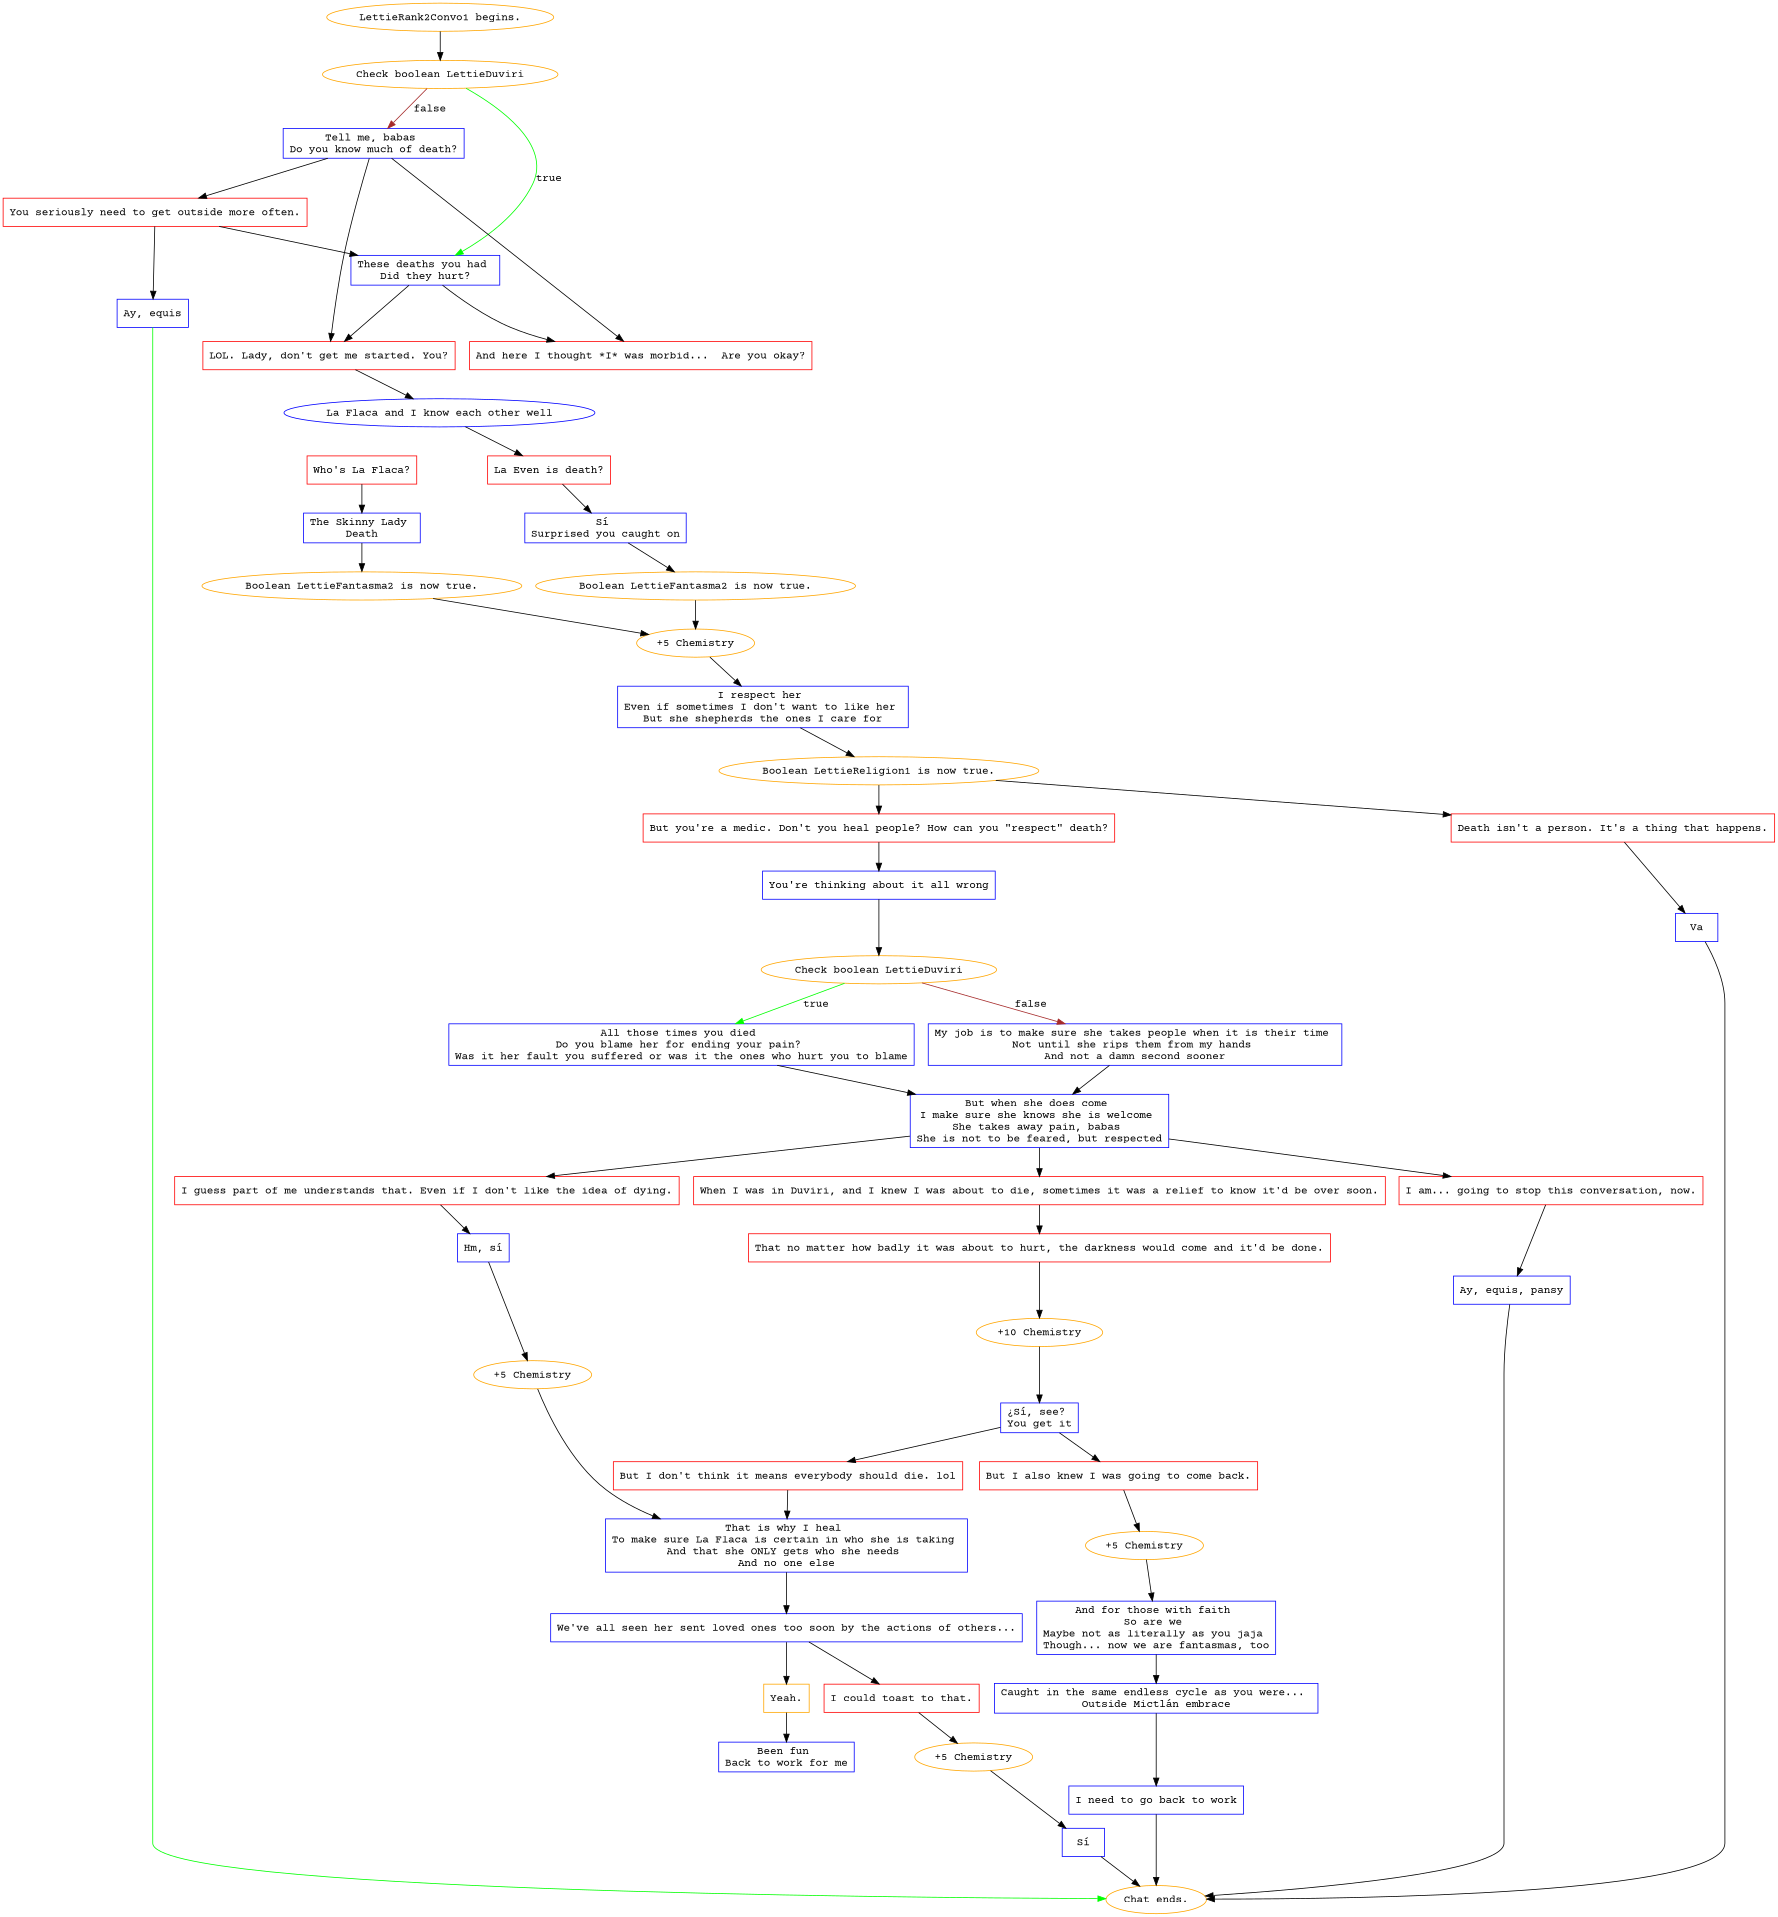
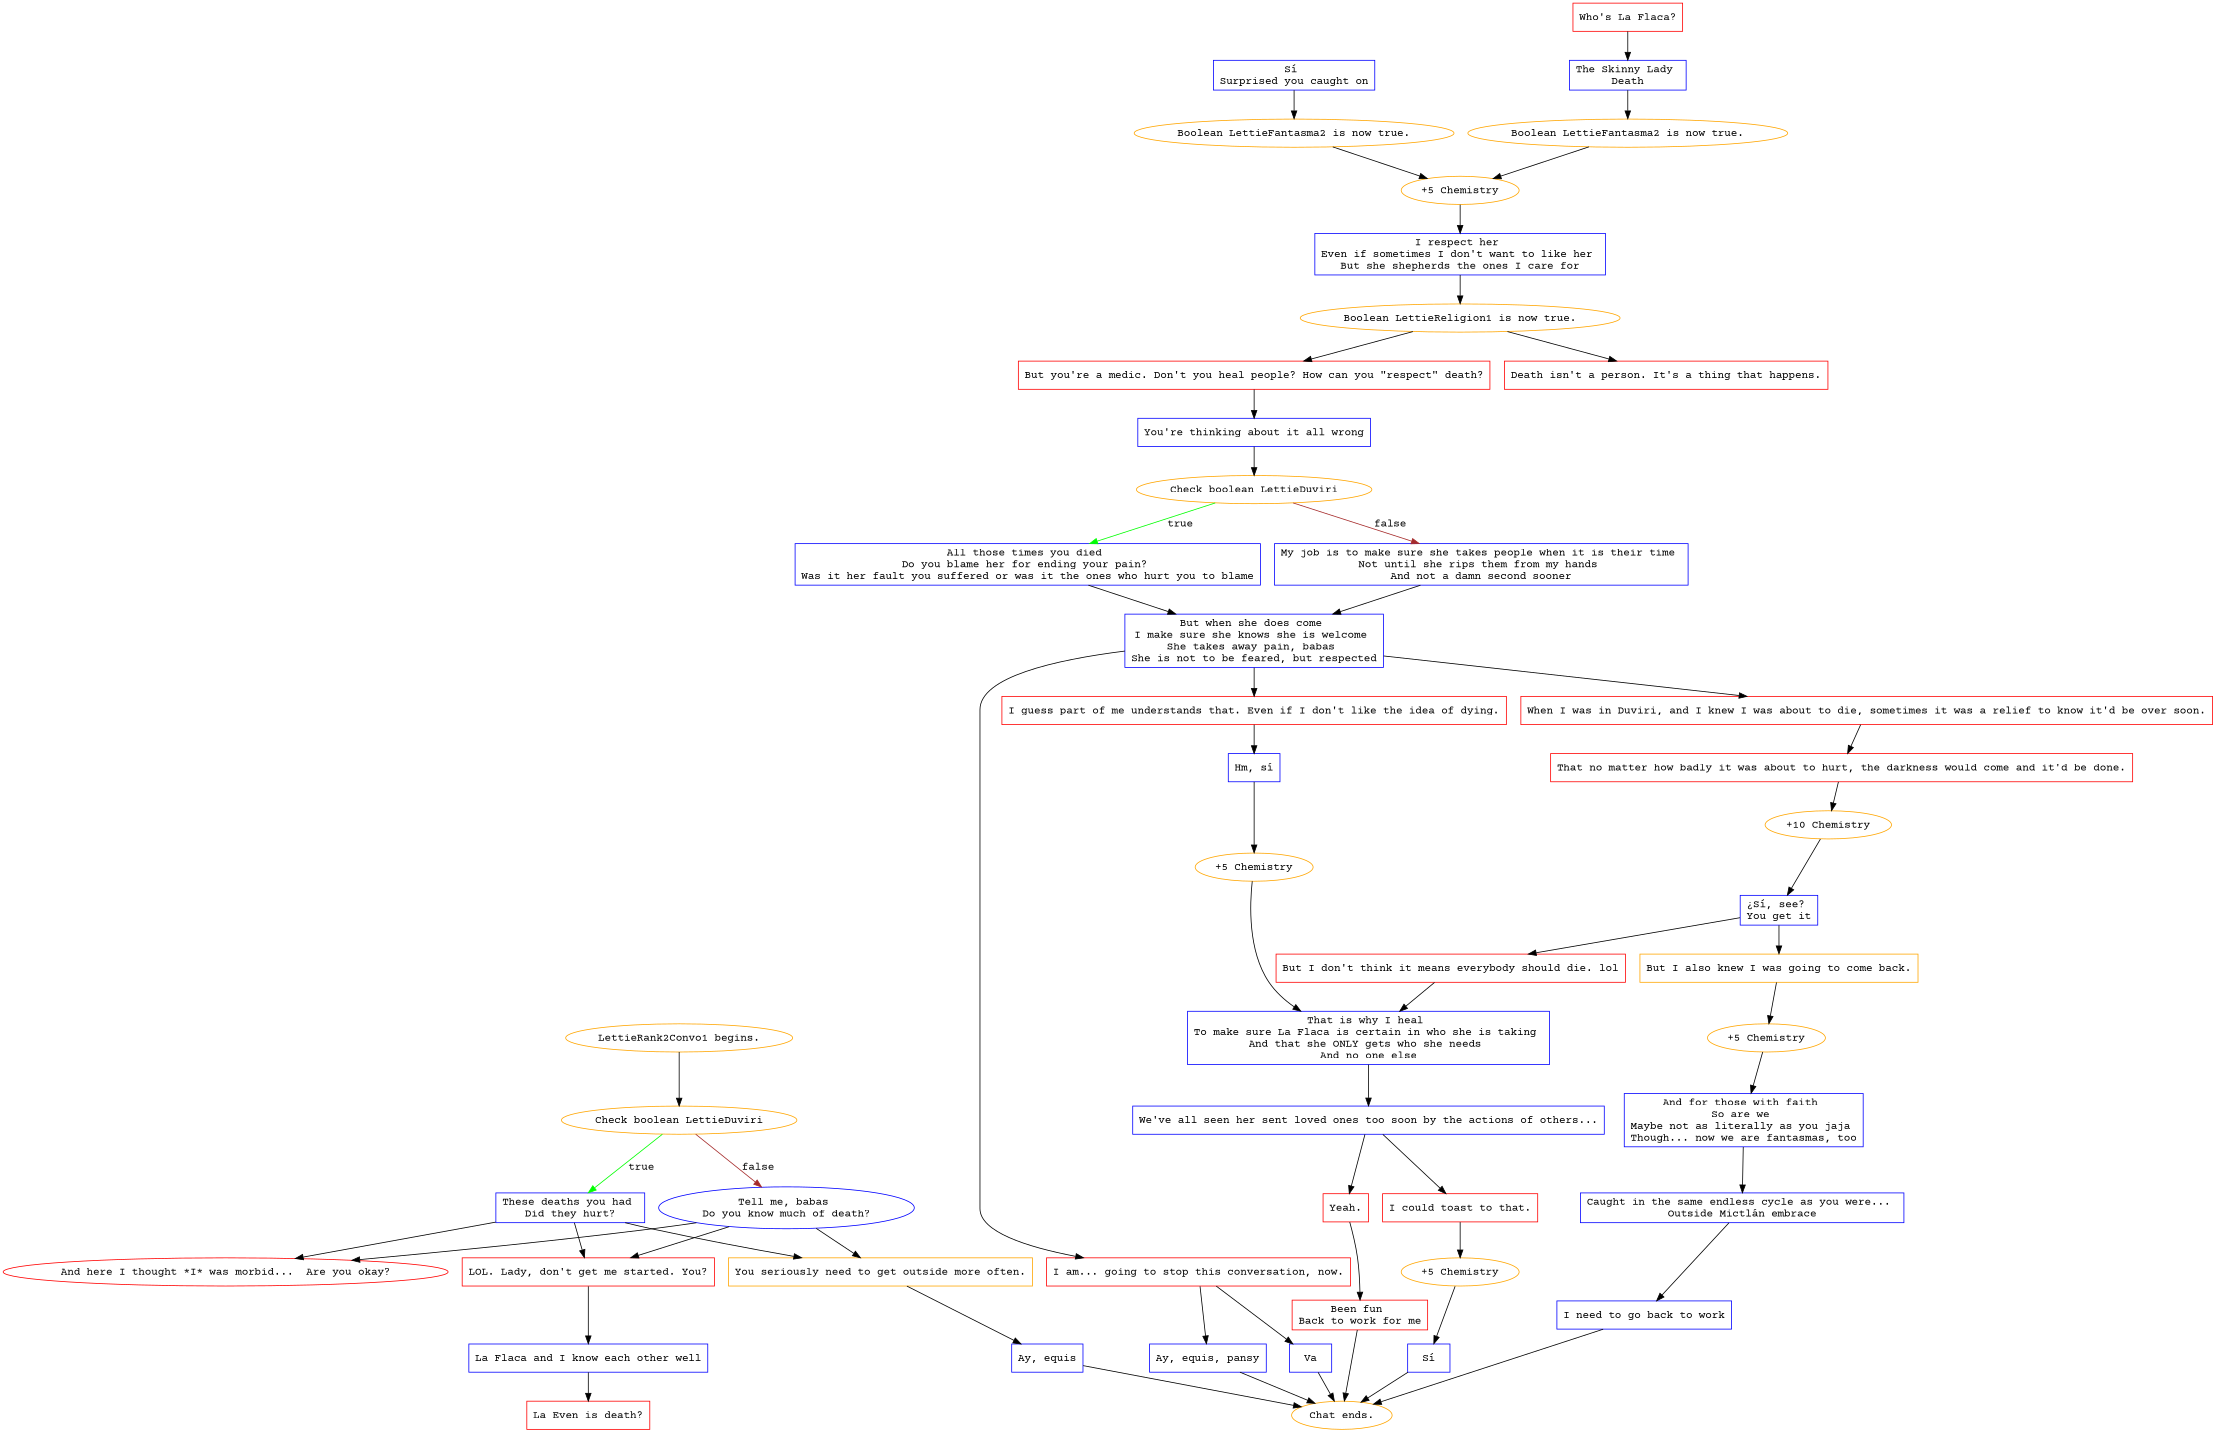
(374, 143) -> (786, 1208)
(155, 212) -> (880, 1272)
(285, 240) -> (709, 1241)
(641, 356) -> (226, 1272)
(439, 413) -> (588, 1358)
(574, 496) -> none
(1652, 875) -> (1251, 1313)
none -> (1352, 1362)
(1119, 1476) -> (1779, 968)
(153, 1561) -> (1188, 1385)
(786, 1698) -> (1346, 1208)
(786, 1757) -> (1360, 1315)
